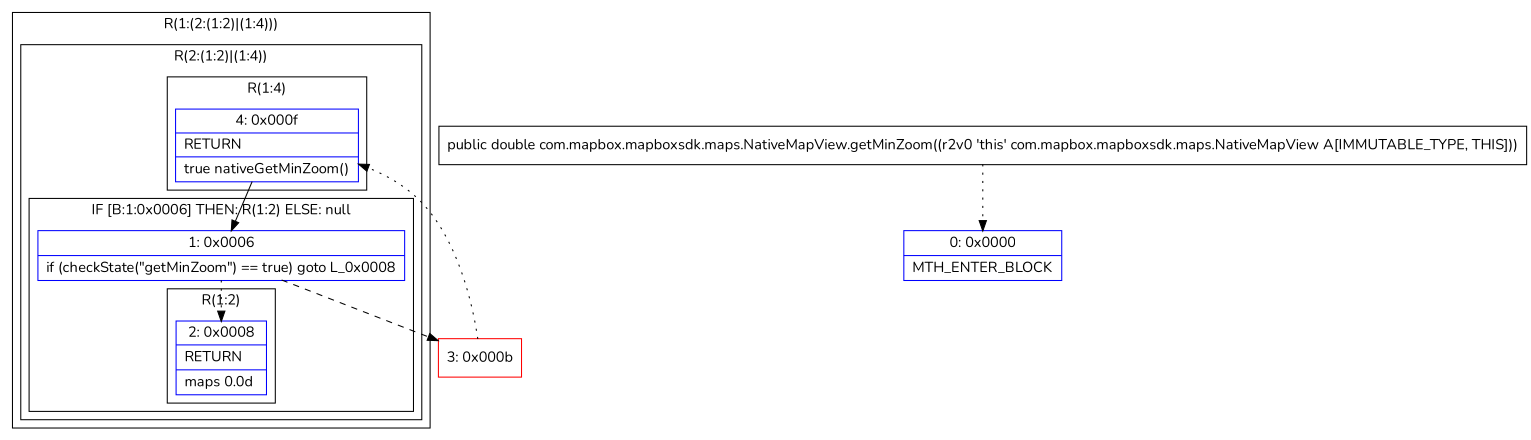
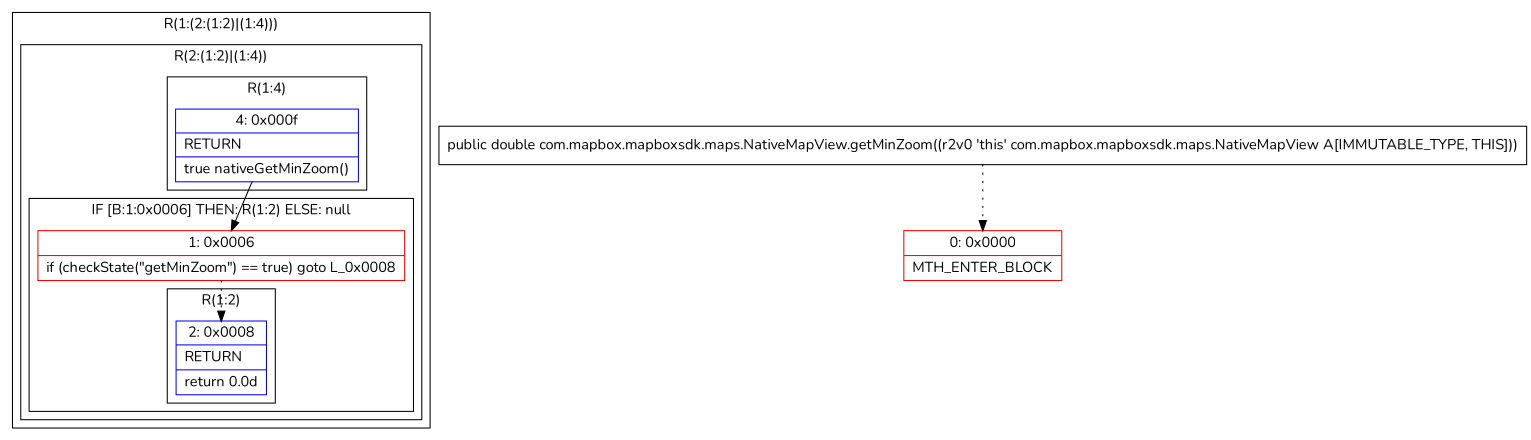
(221, 256) -> (221, 256)
(983, 256) -> (983, 256)
(480, 358) -> none
(219, 382) -> (221, 382)
